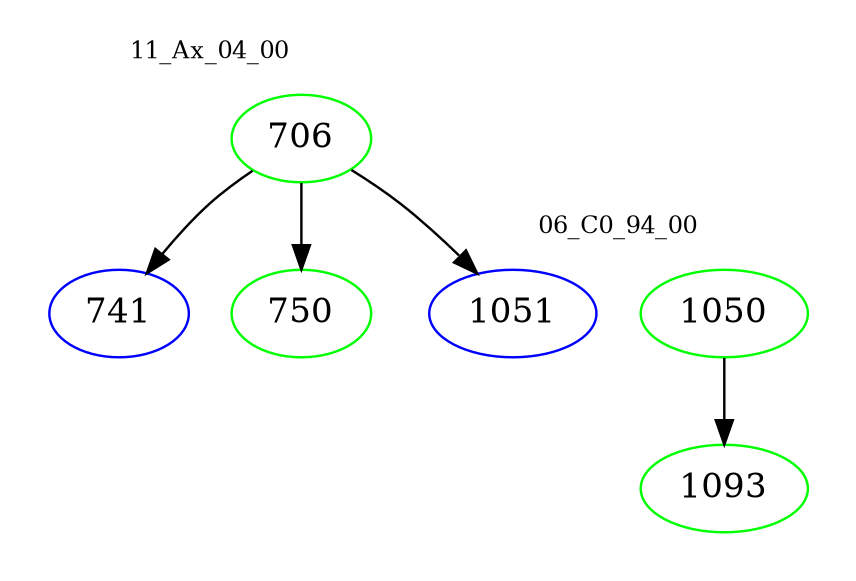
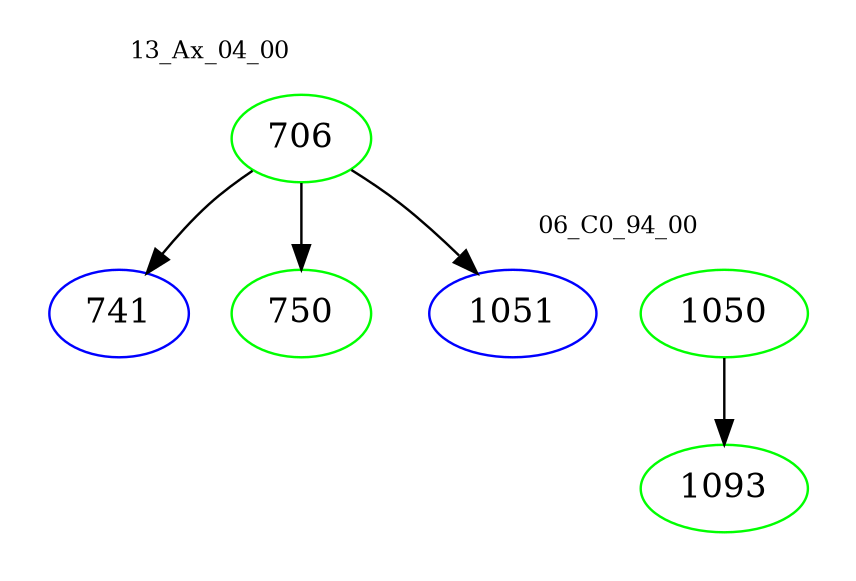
(210, 52) -> (210, 52)
